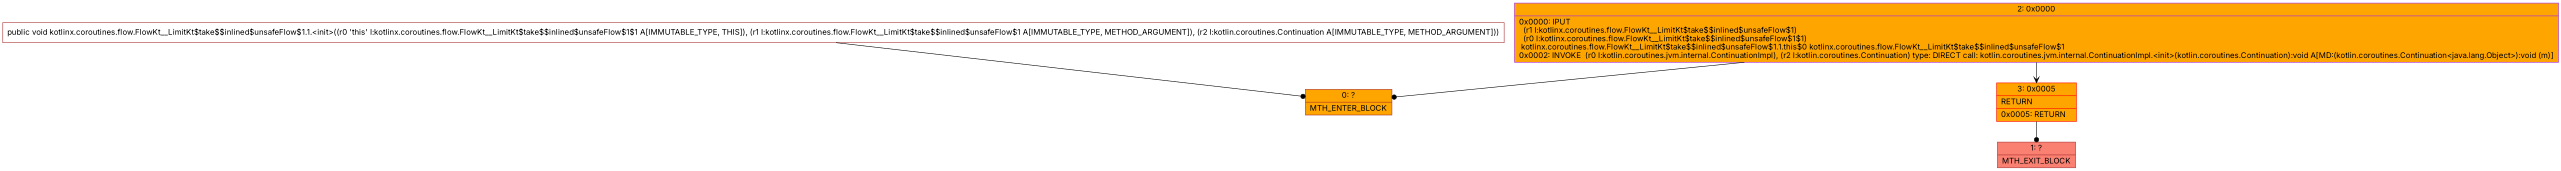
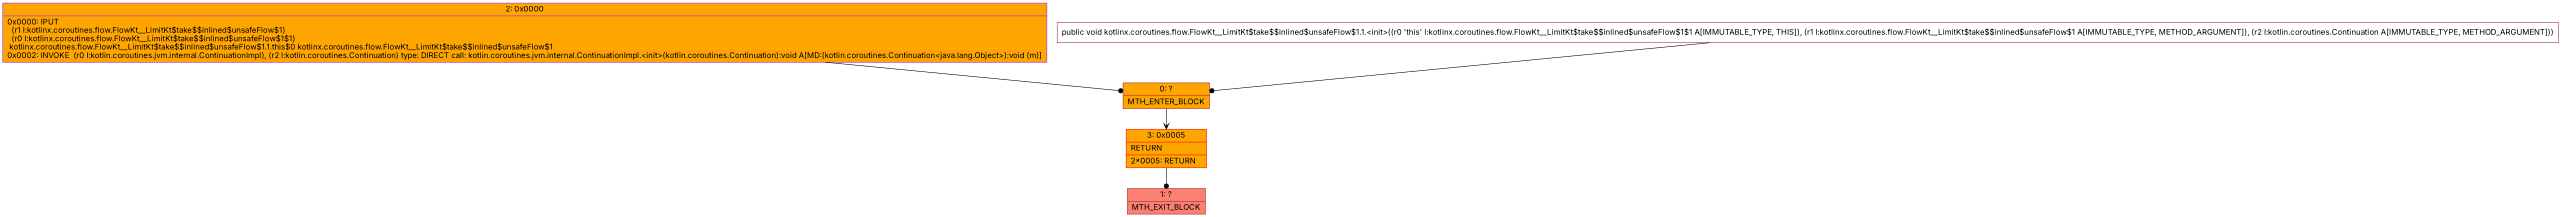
(2037, 70) -> (1166, 116)
(2037, 115) -> (1166, 161)
